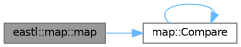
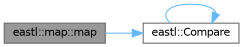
(190, 33) -> (191, 33)
